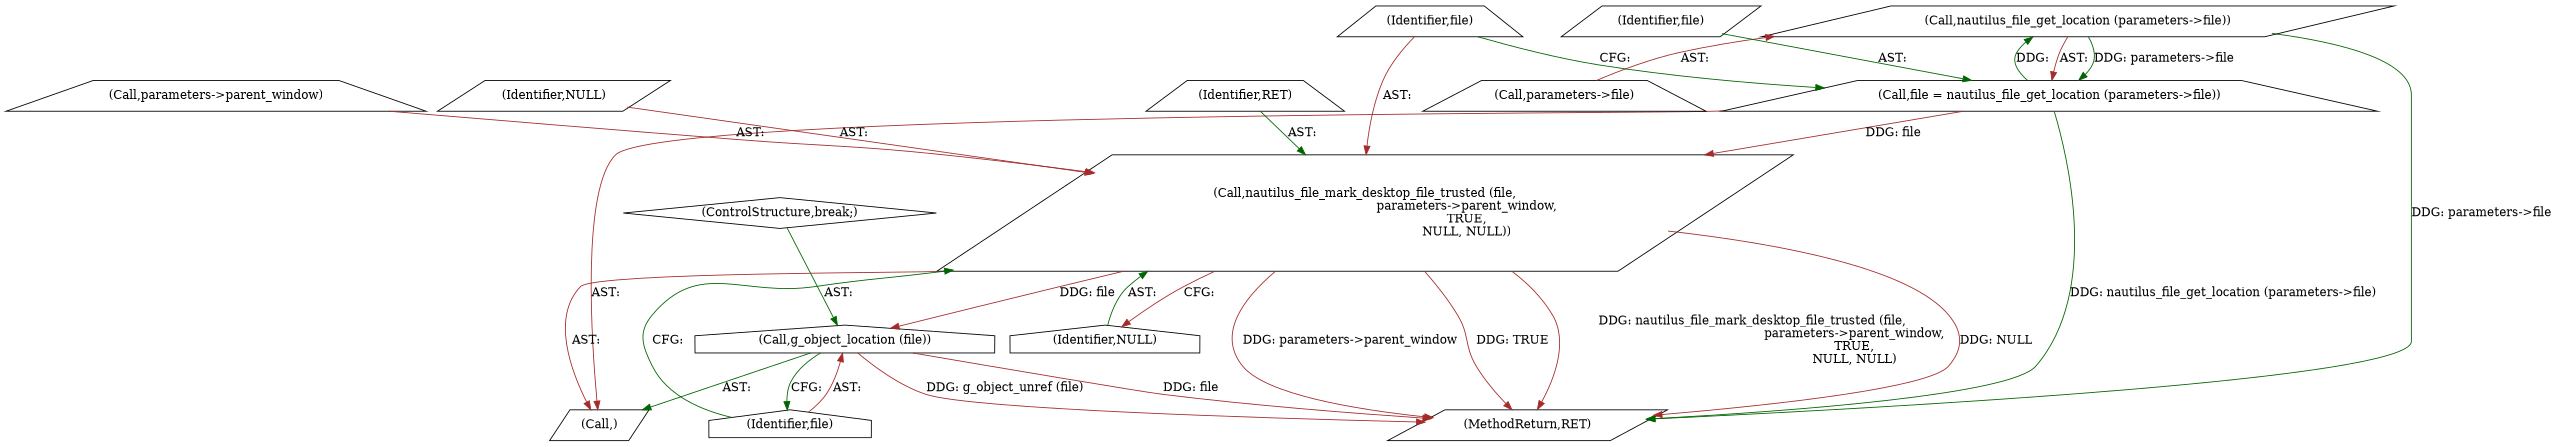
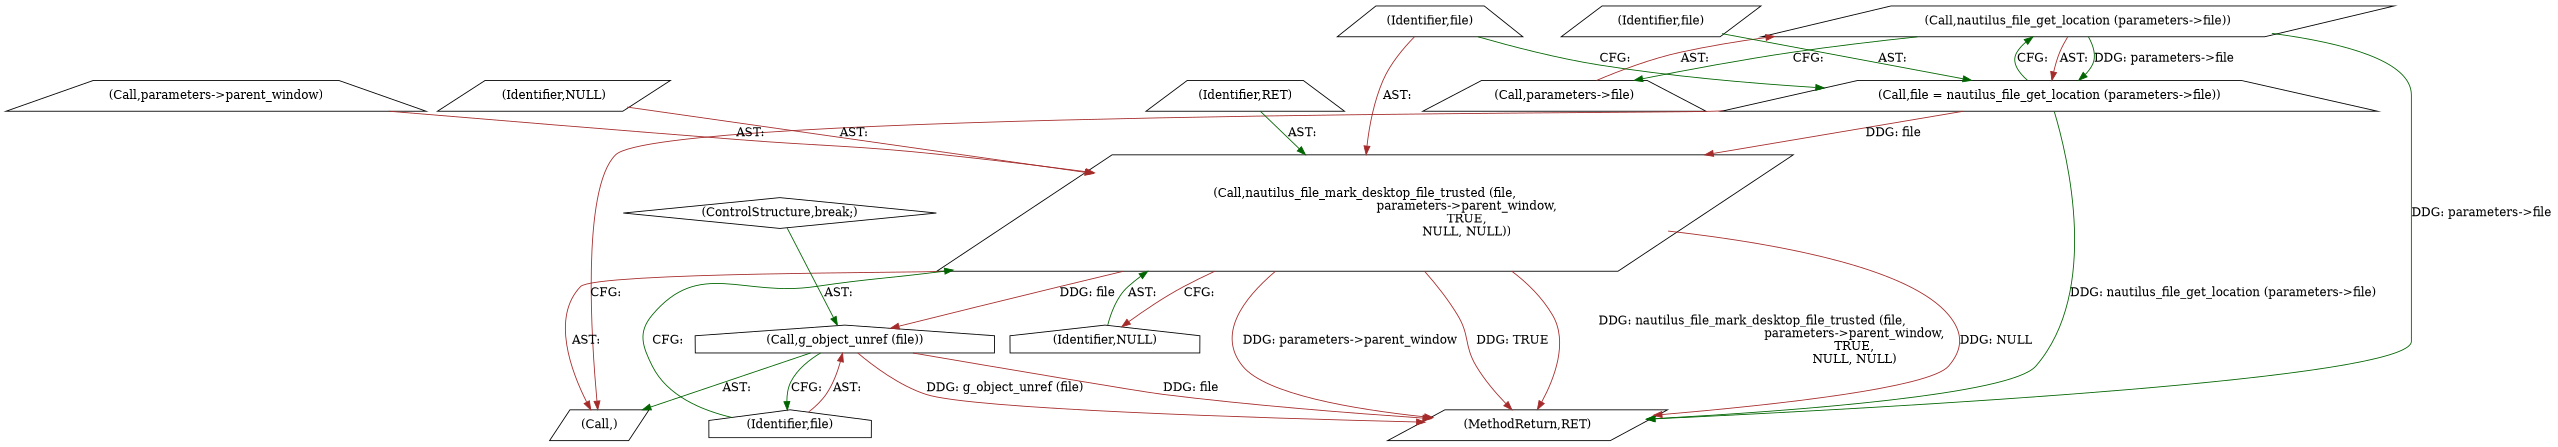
none -> (1780, 54)
(2035, 59) -> (2035, 59)
(608, 293) -> (608, 293)
(845, 341) -> (845, 341)
